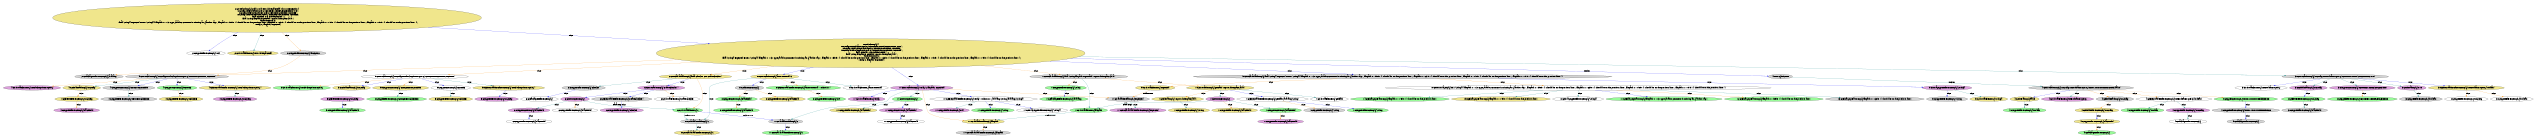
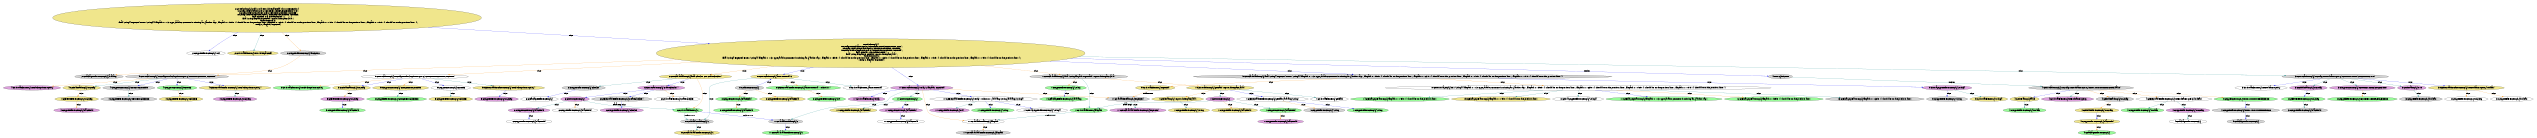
(760, 81) -> (763, 83)
none -> (347, 93)
(983, 122) -> (983, 122)
